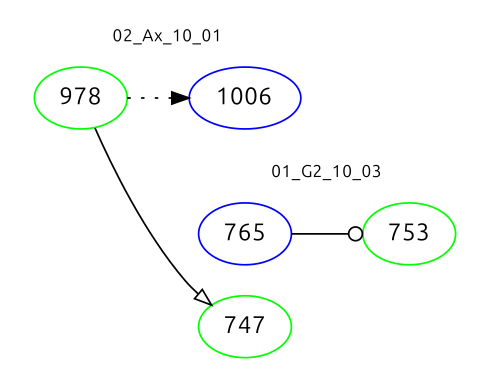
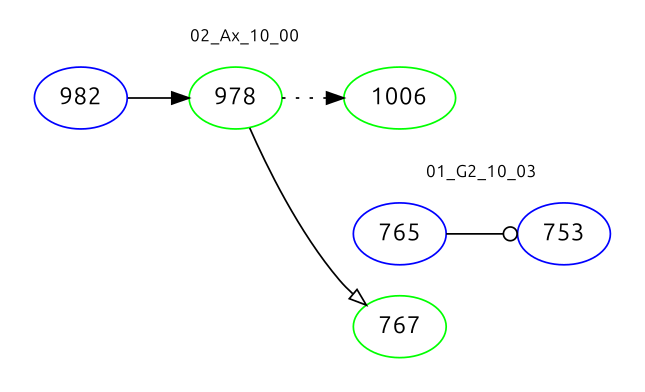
(168, 37) -> (245, 37)
none -> (81, 98)
(245, 98) -> (400, 98)
(409, 234) -> (564, 234)
(245, 327) -> (400, 327)
